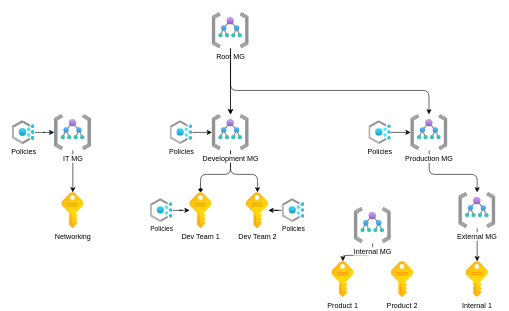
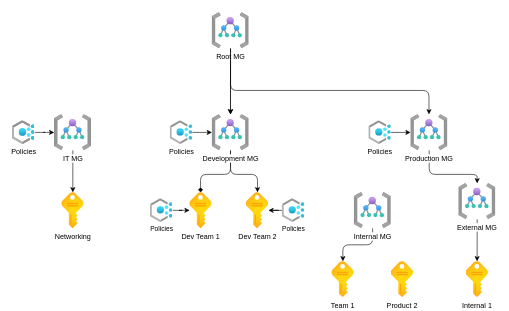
(477, 210) -> (477, 201)
(373, 225) -> (373, 210)
(343, 306) -> (343, 306)
